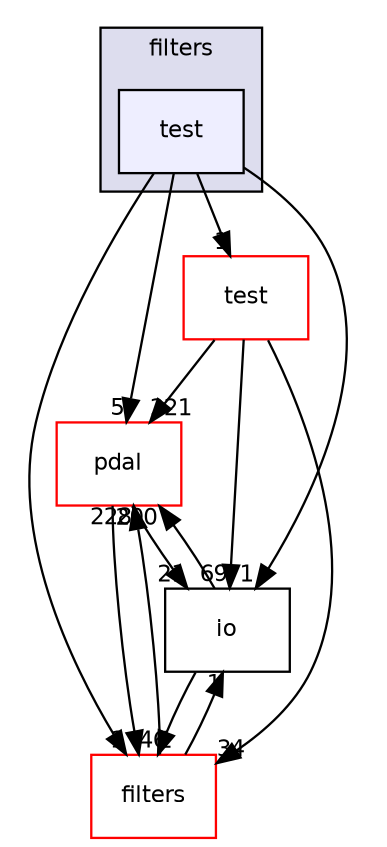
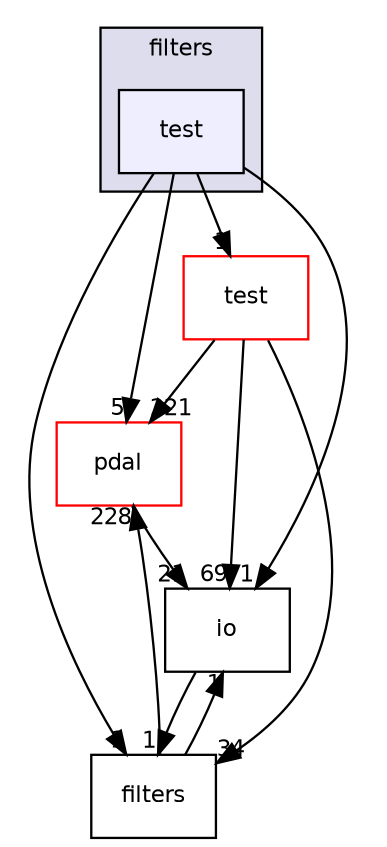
(195, 556) -> none
(120, 619) -> none
(154, 796) -> (154, 796)
